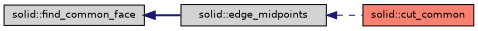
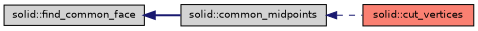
(254, 15) -> (254, 15)
(418, 15) -> (418, 15)
